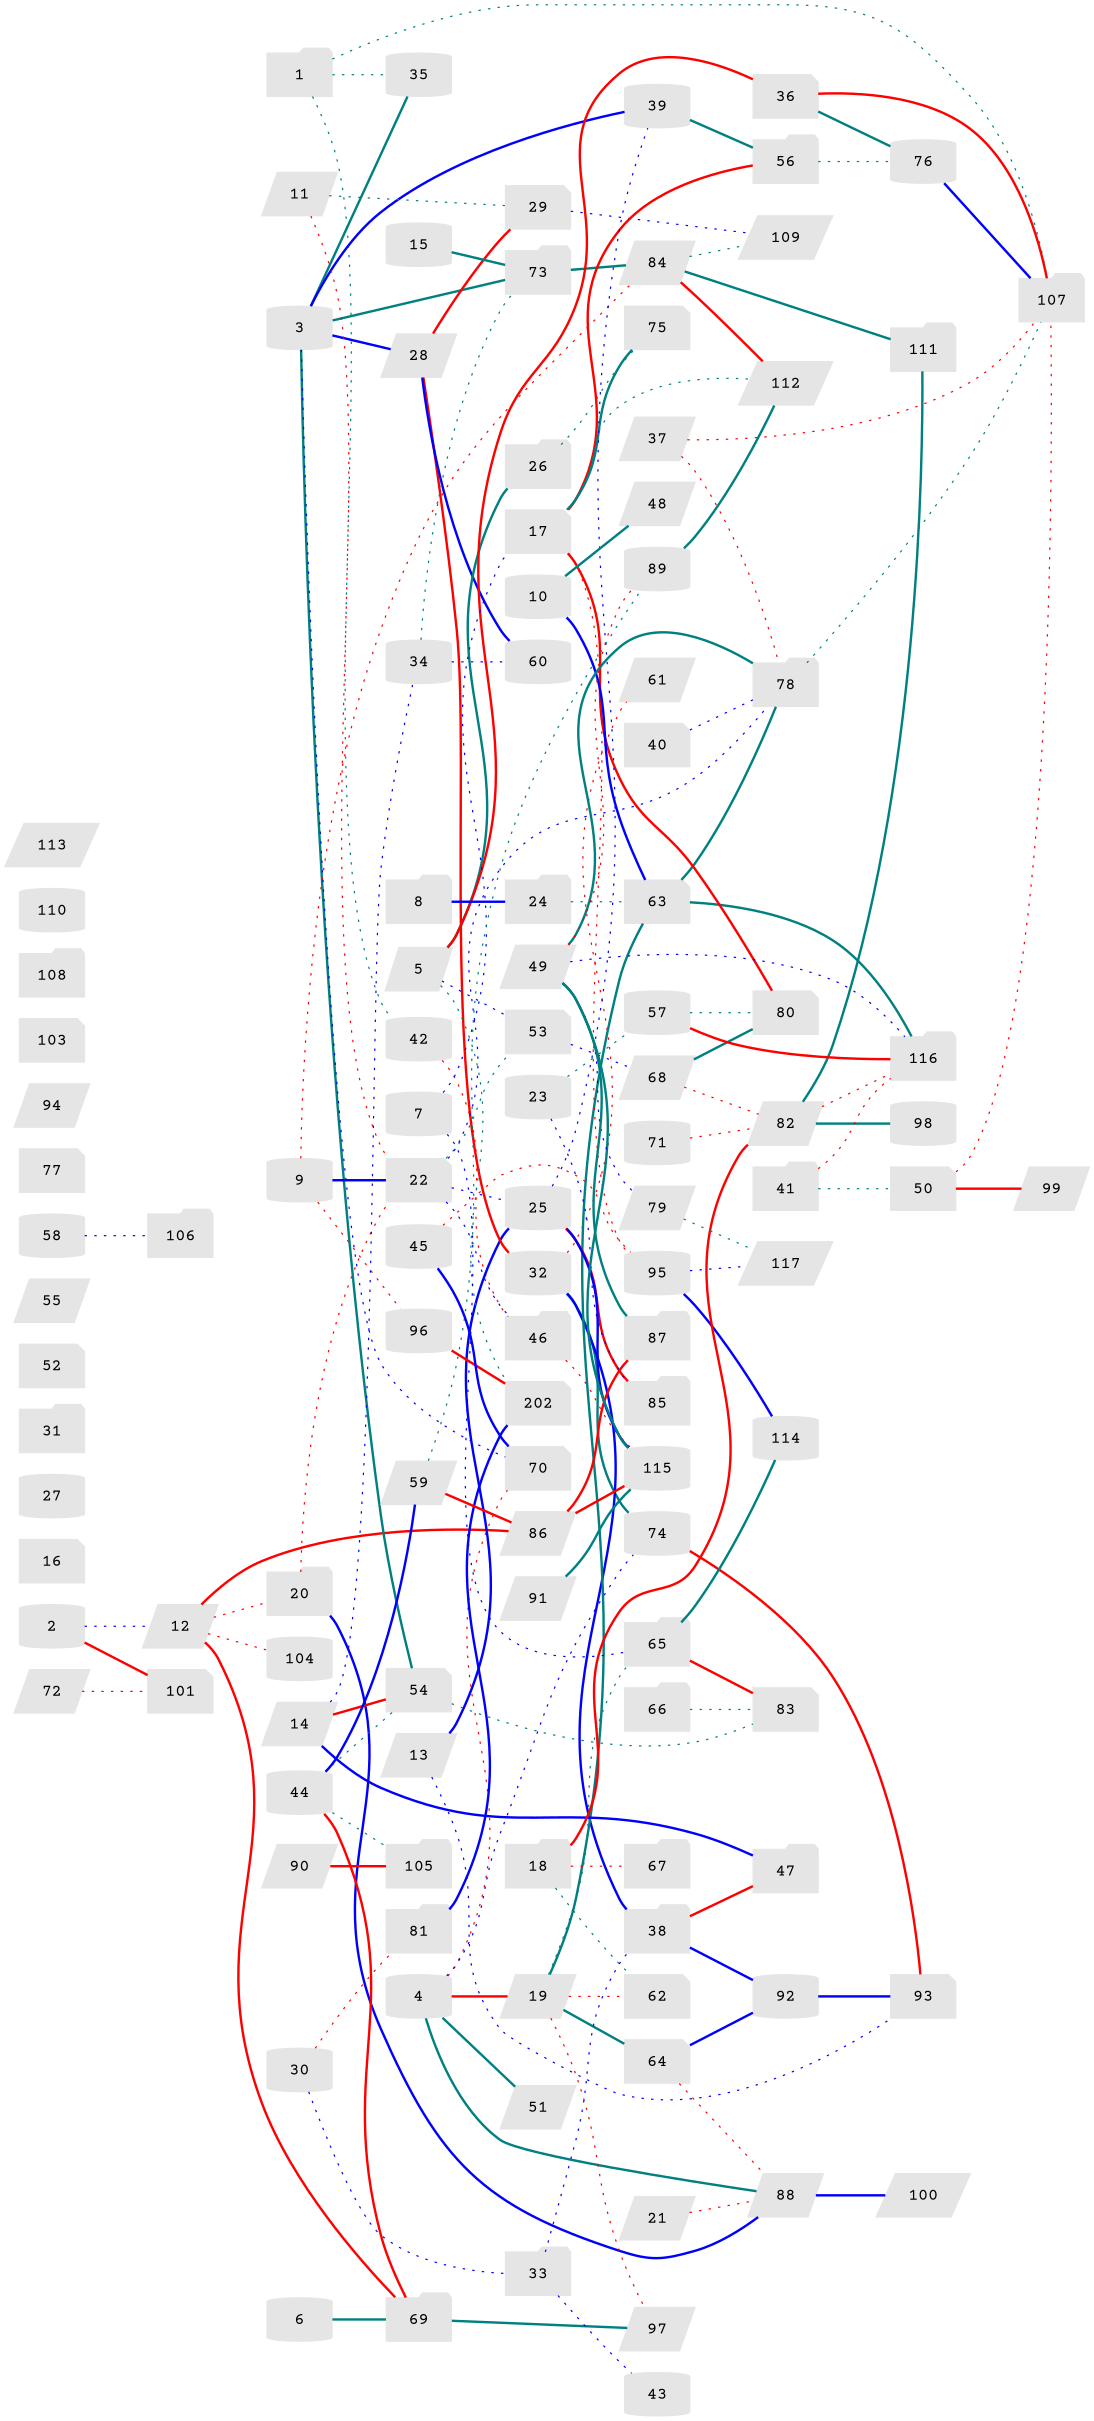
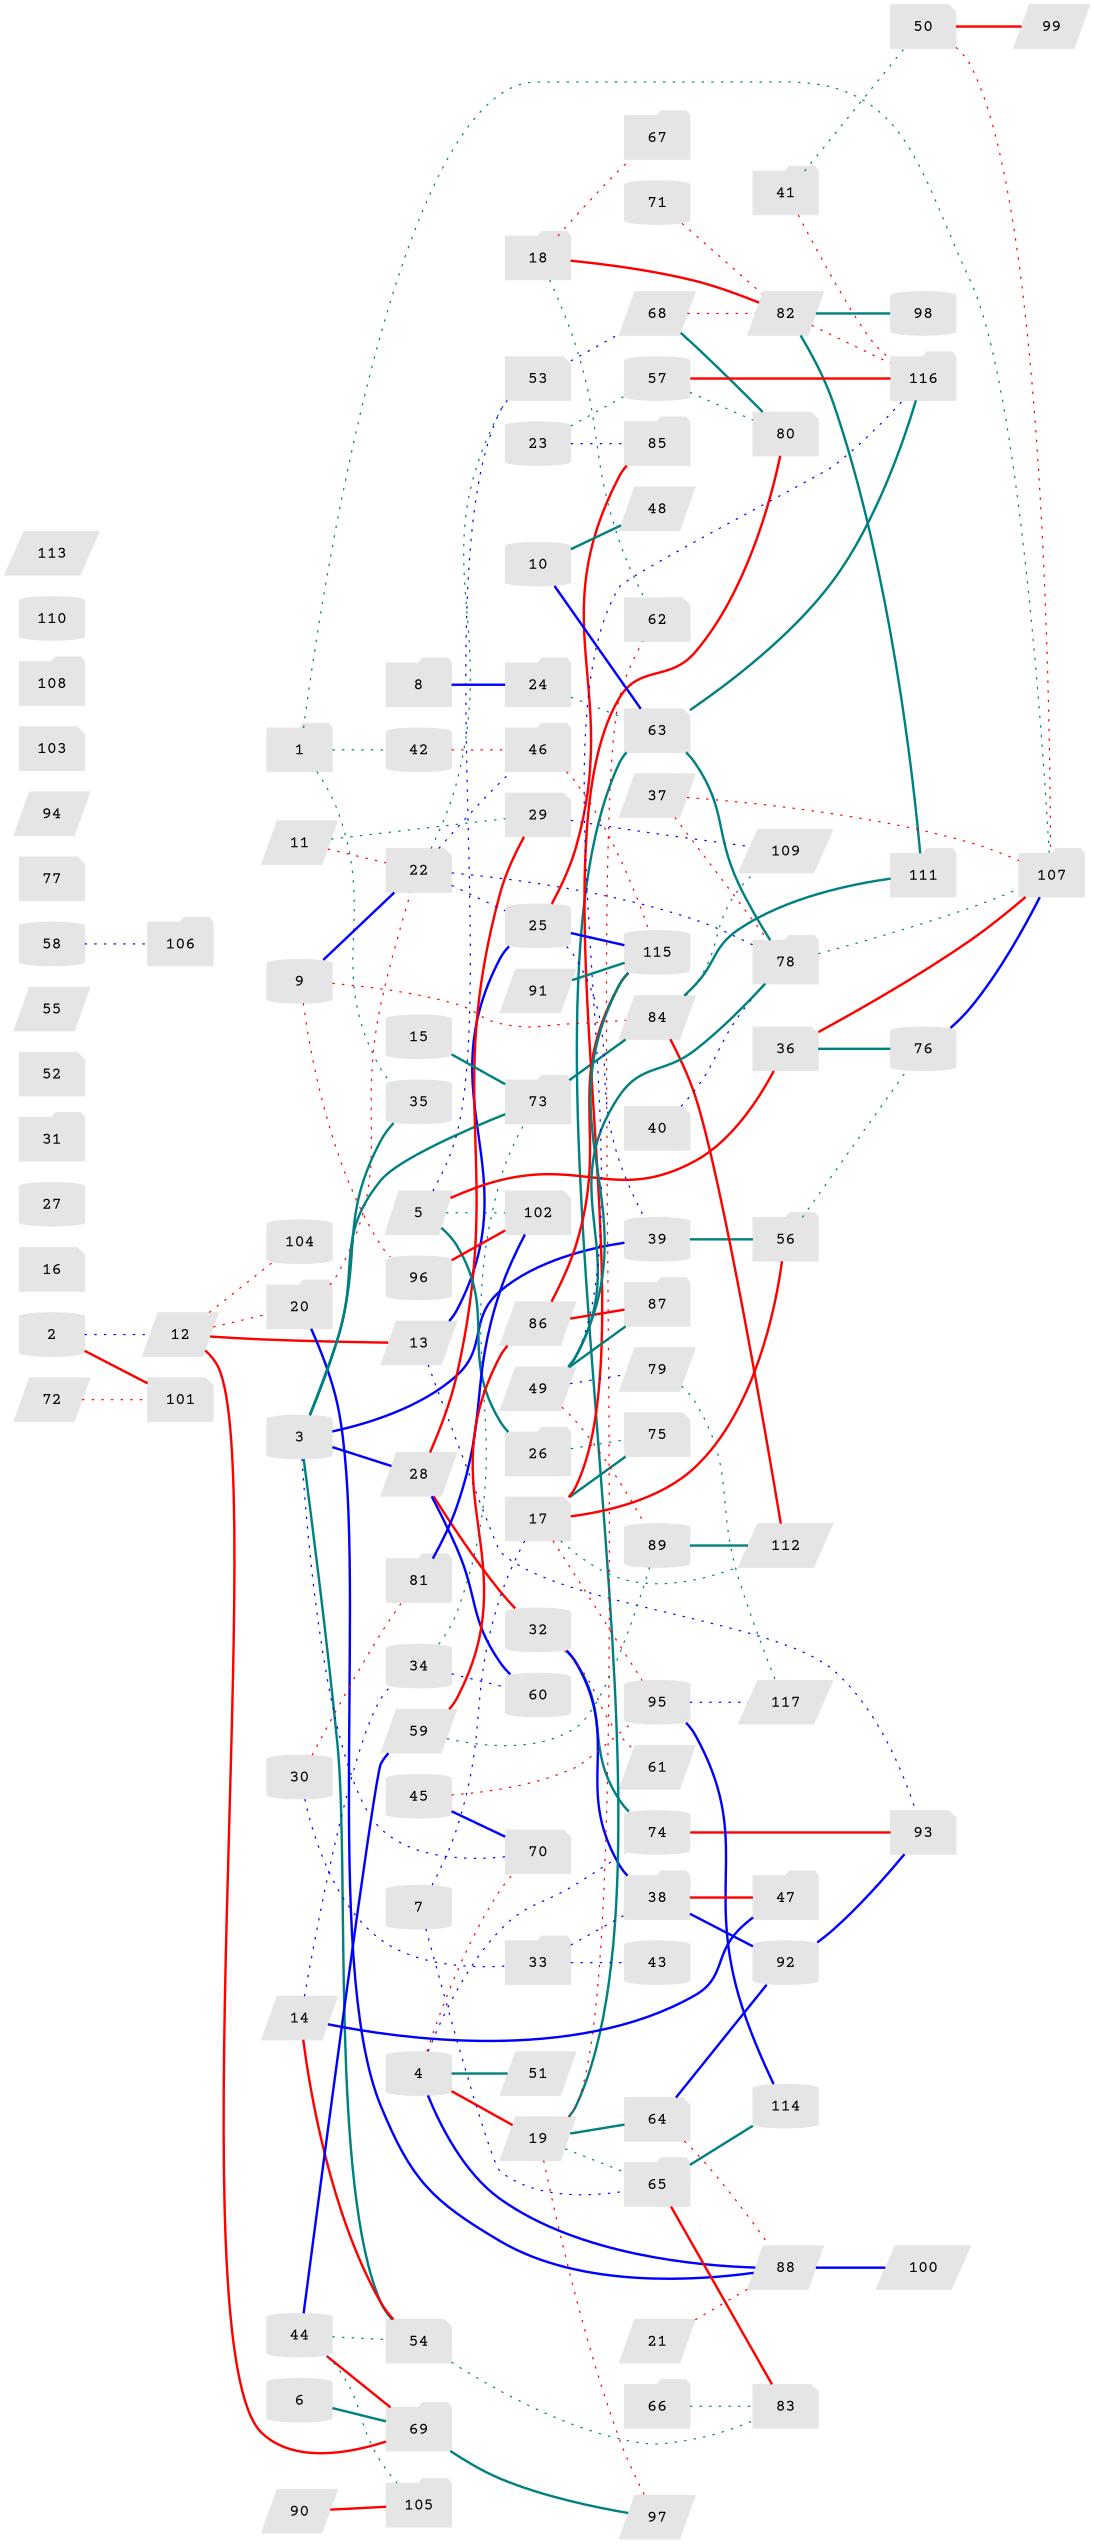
(538, 1403) -> (538, 1213)
(346, 1538) -> (299, 1341)
(556, 2156) -> (571, 2235)
